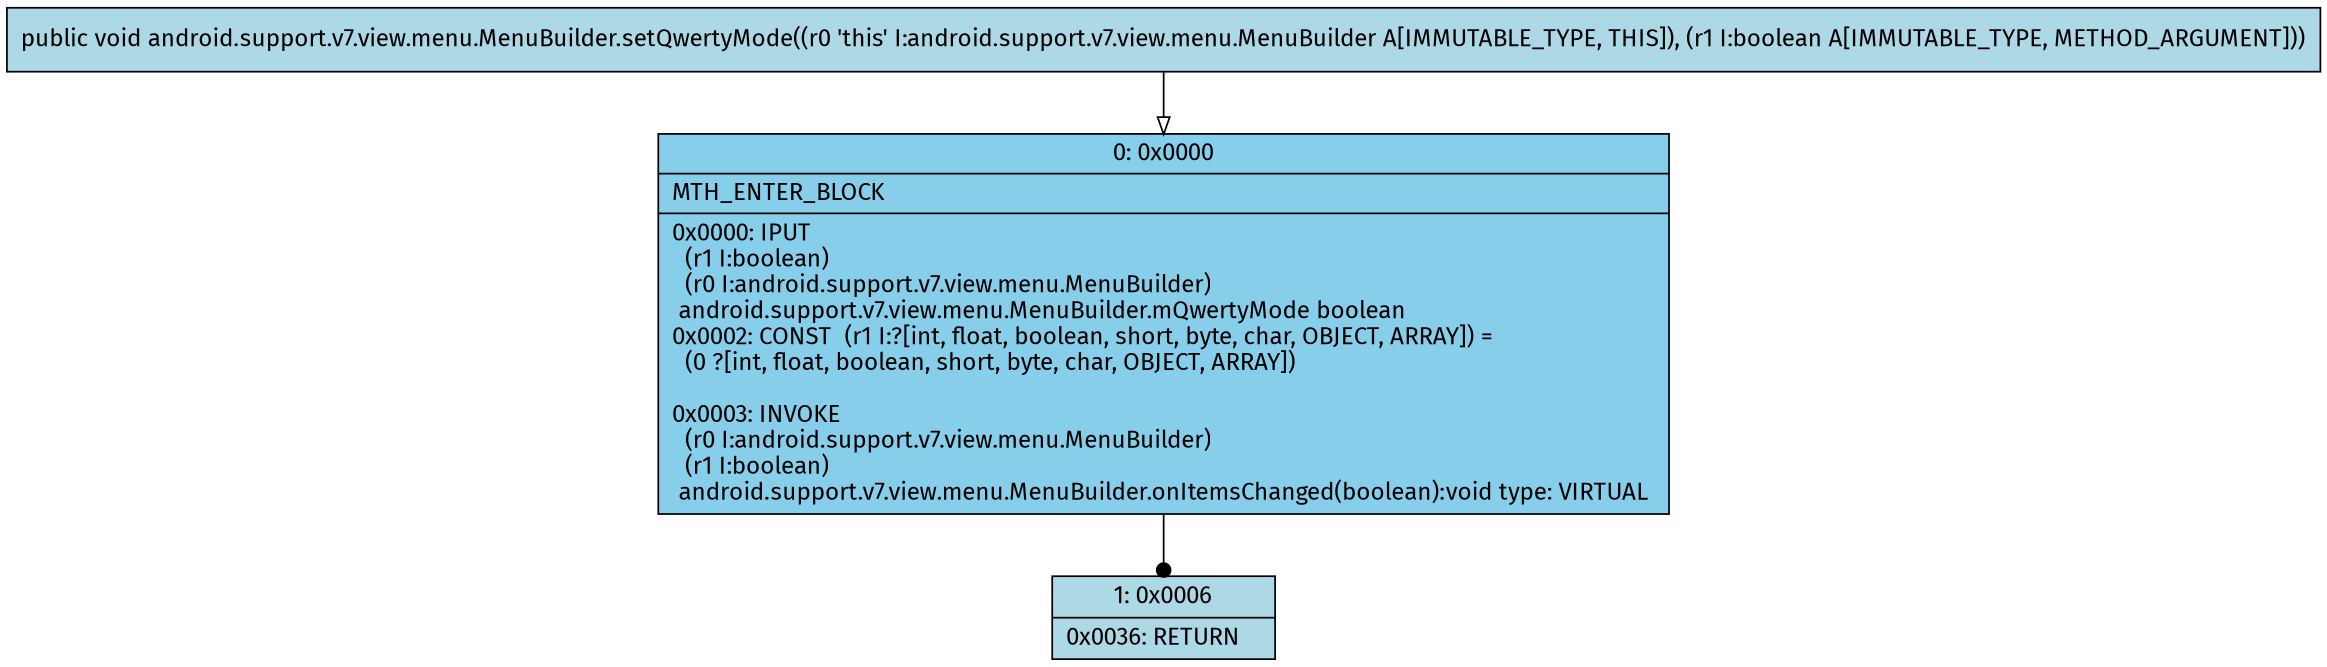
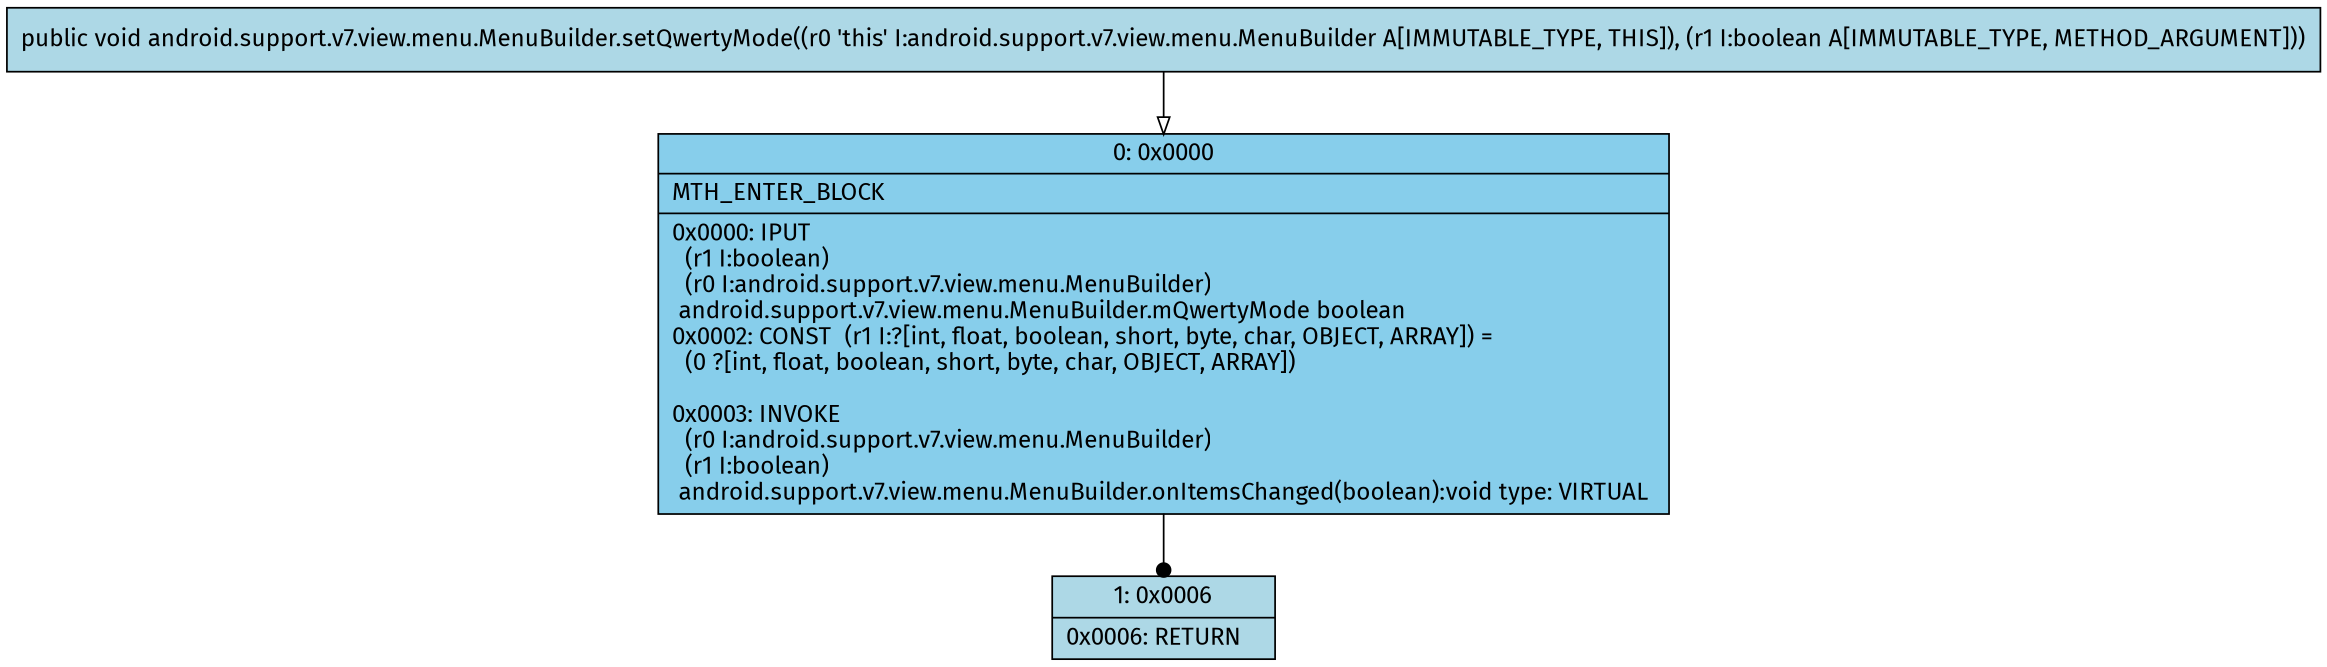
(1163, 638) -> (1164, 638)
